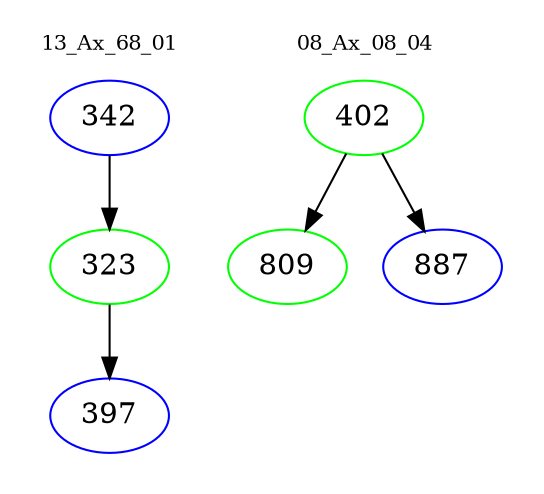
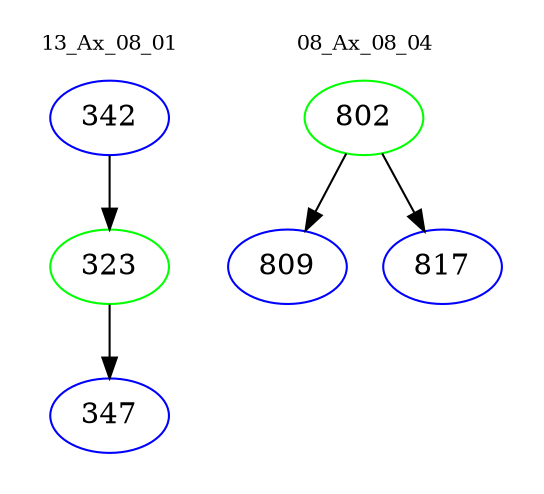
(110, 44) -> (110, 44)
(364, 118) -> (364, 118)
(287, 267) -> (287, 267)
(443, 267) -> (443, 267)
(110, 416) -> (110, 416)
